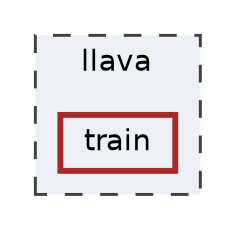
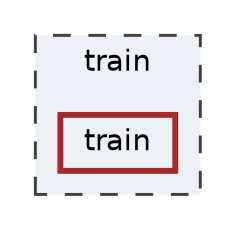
(118, 63) -> (118, 63)
